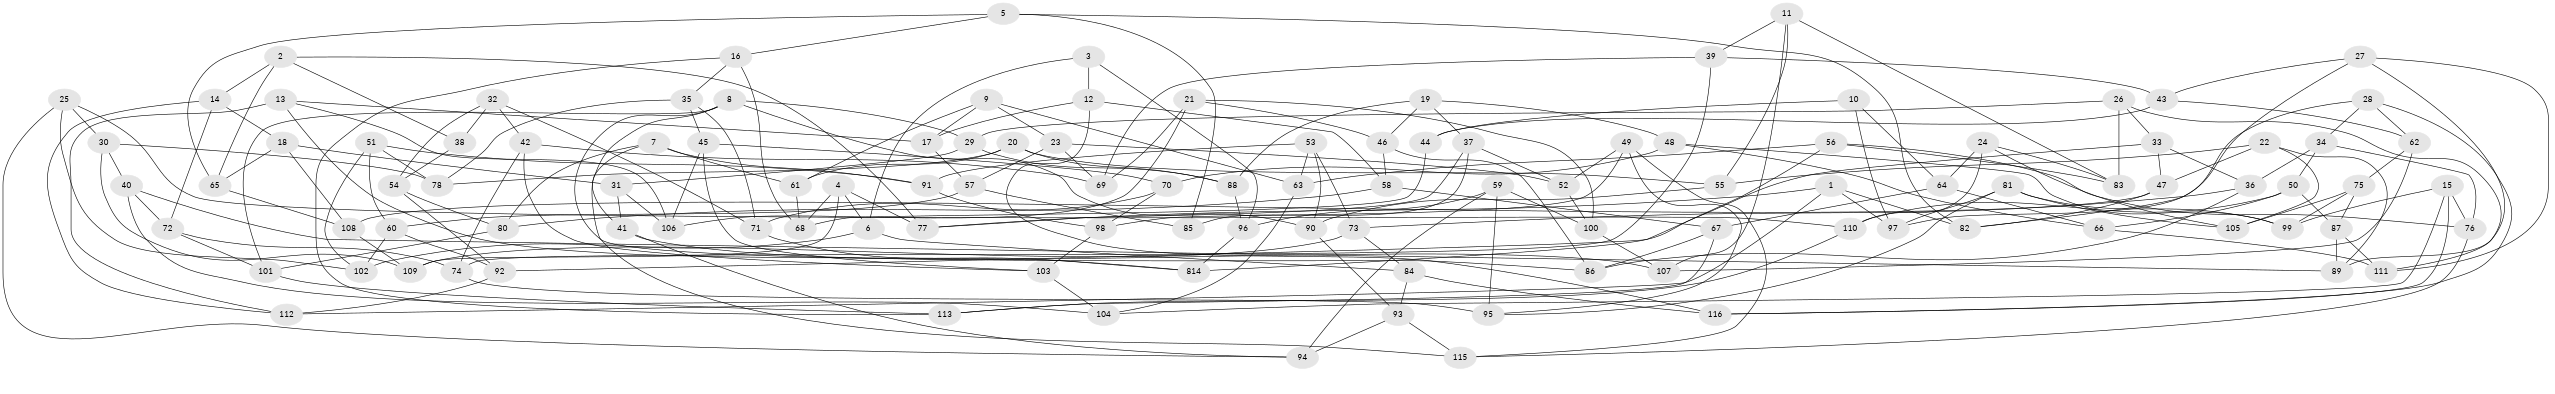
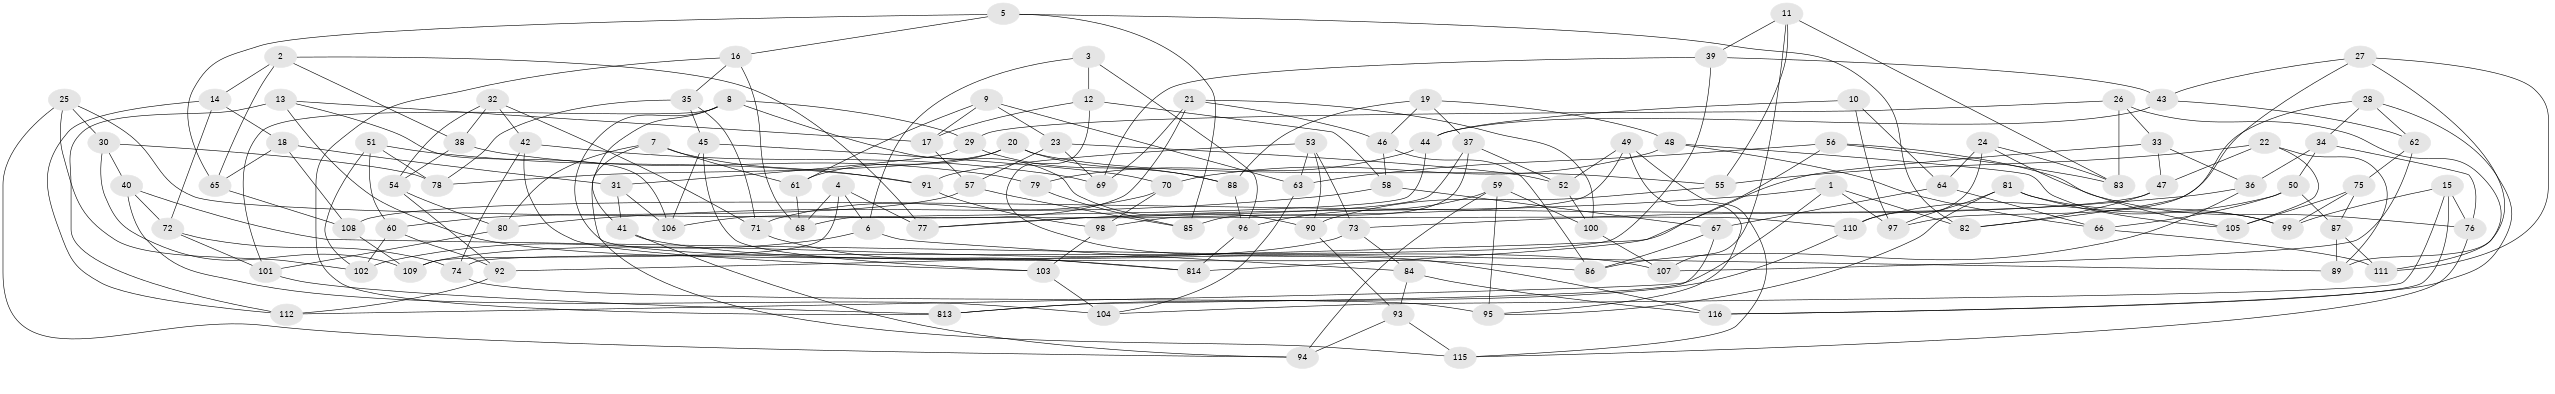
none -> (1036, 186)
(945, 315) -> (945, 315)
